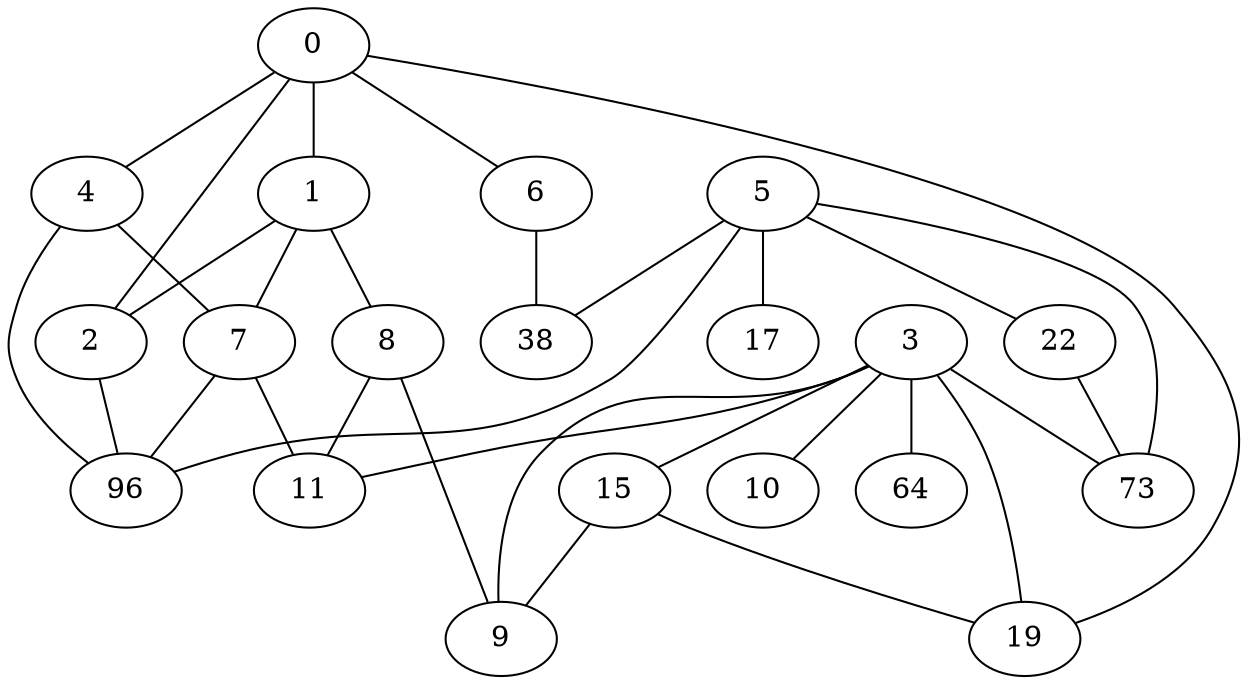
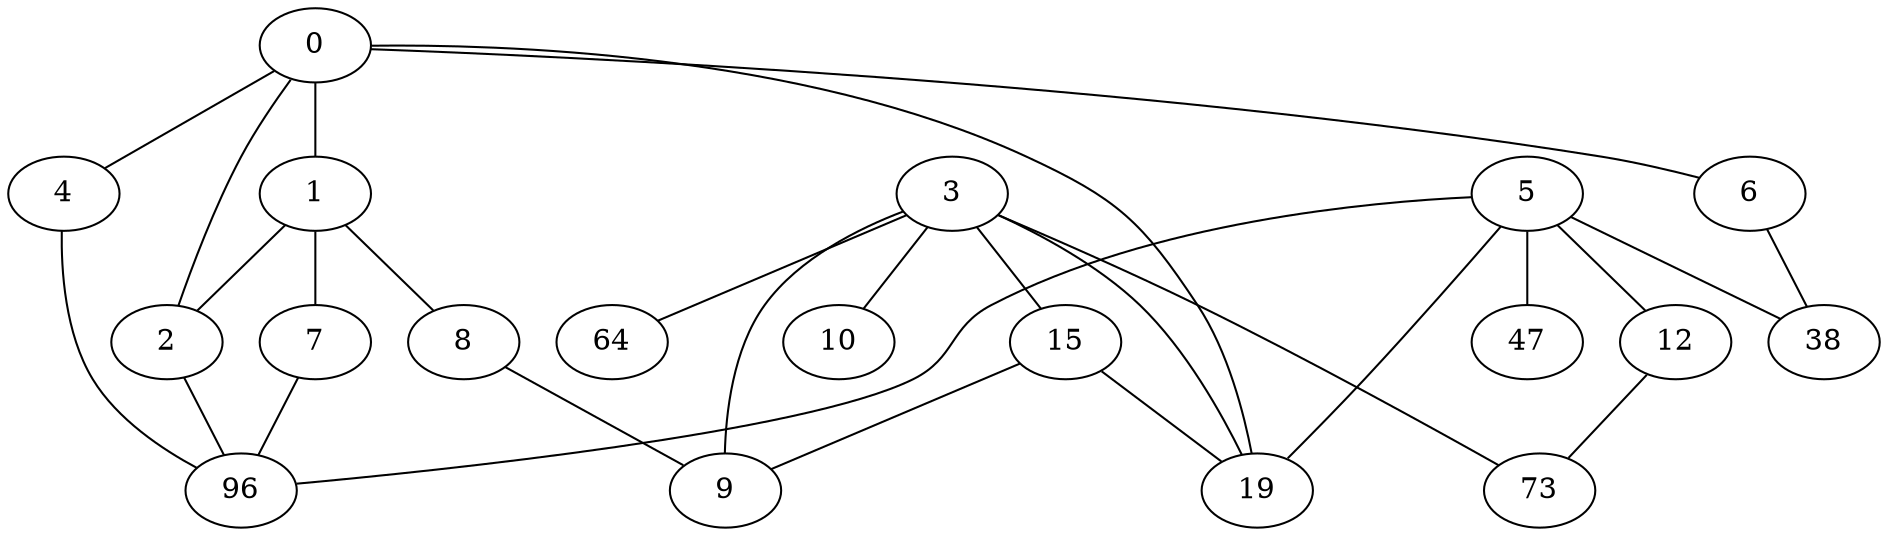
(1055, 260) -> (1396, 345)
(163, 268) -> none
(763, 342) -> (1527, 342)
(1060, 342) -> (1676, 342)
(310, 491) -> none
